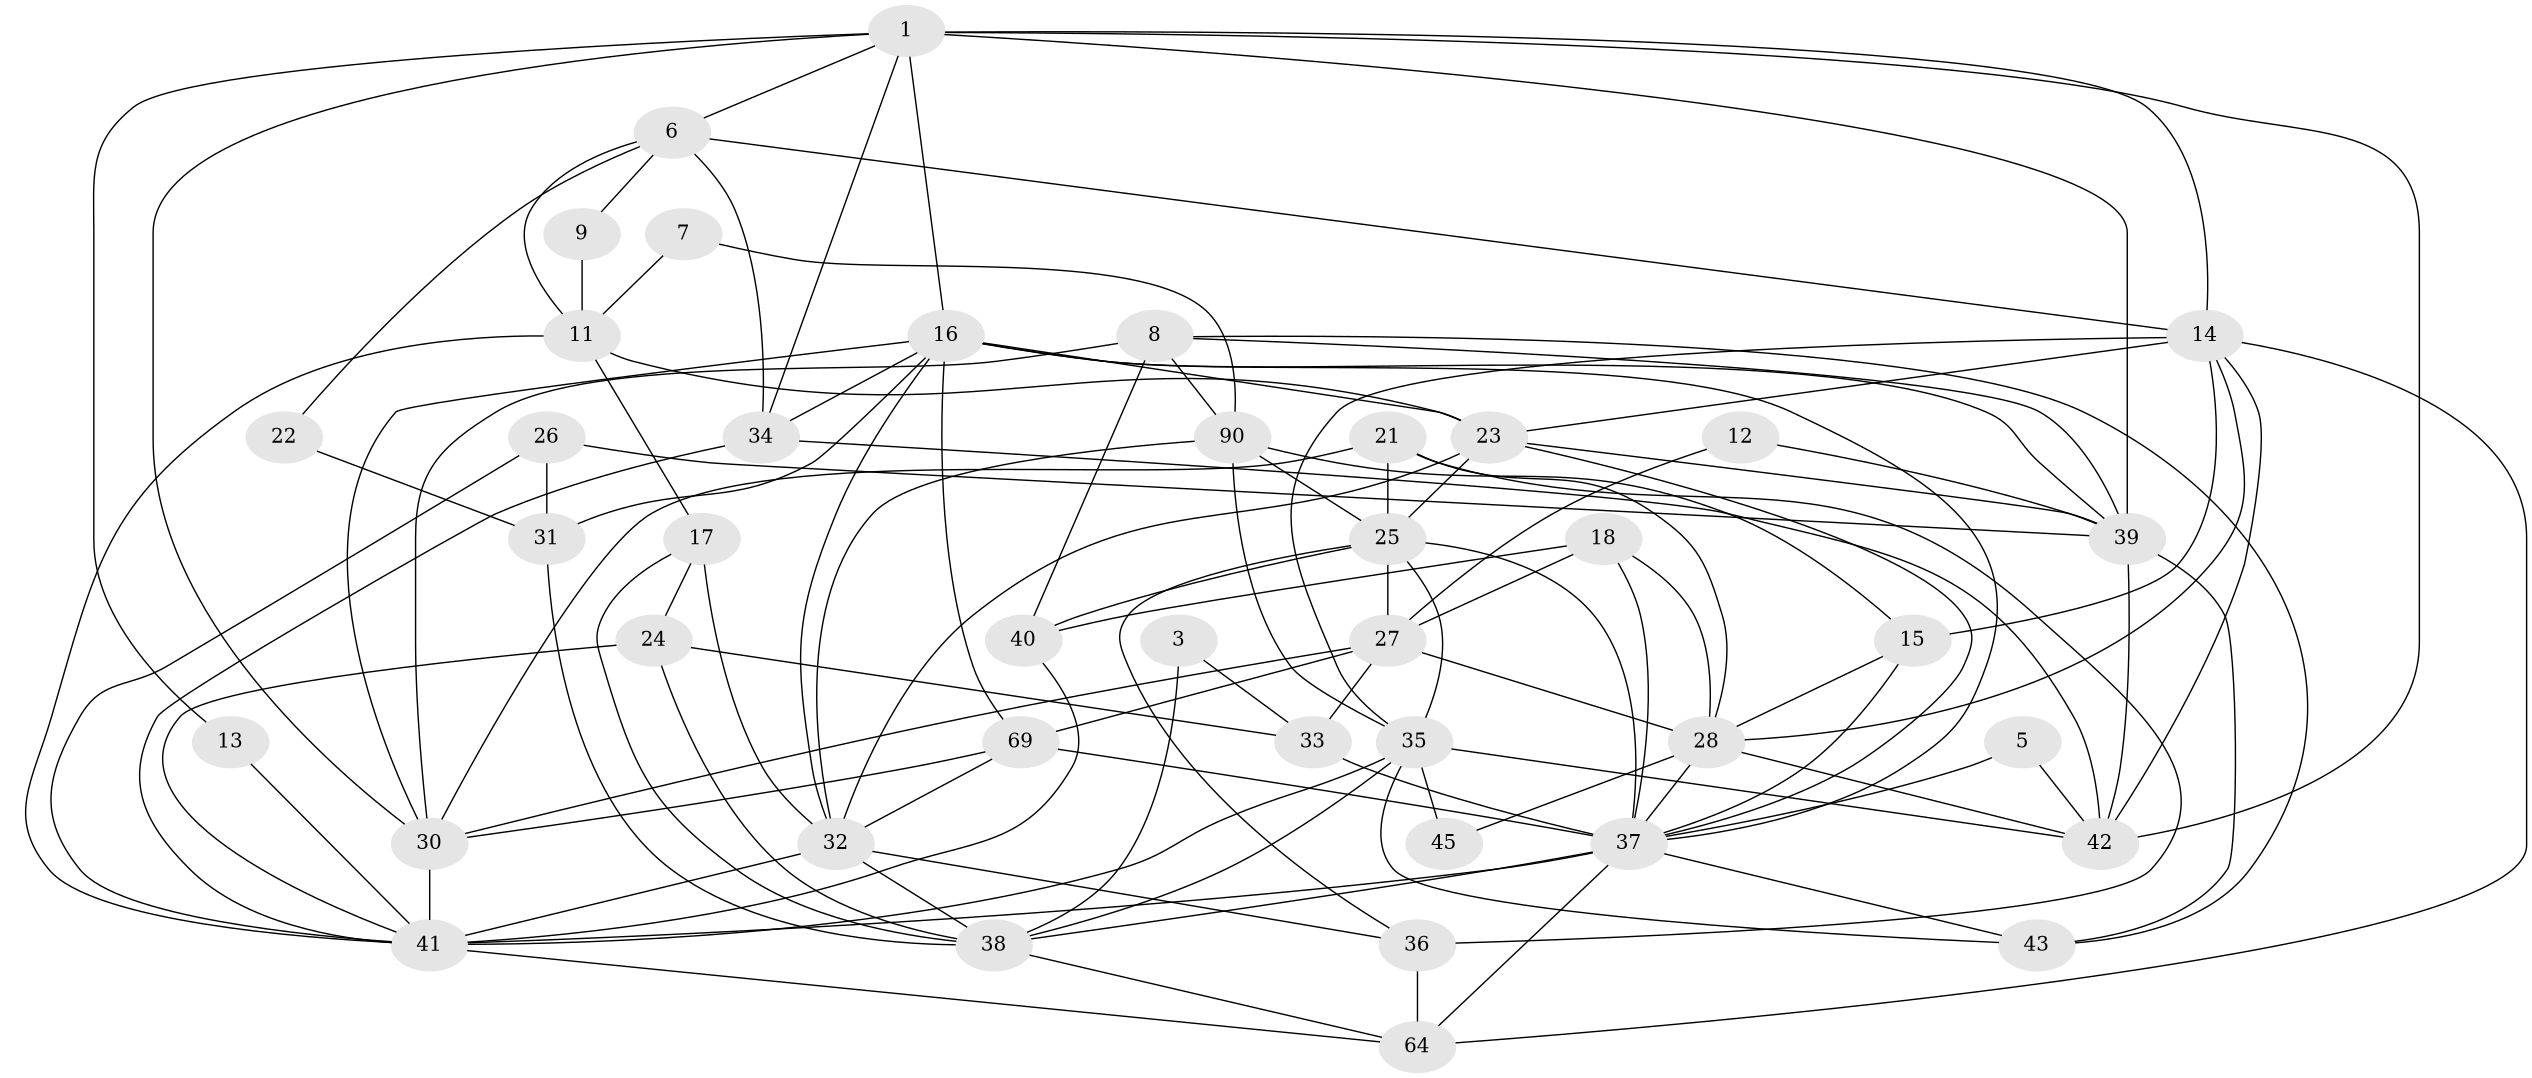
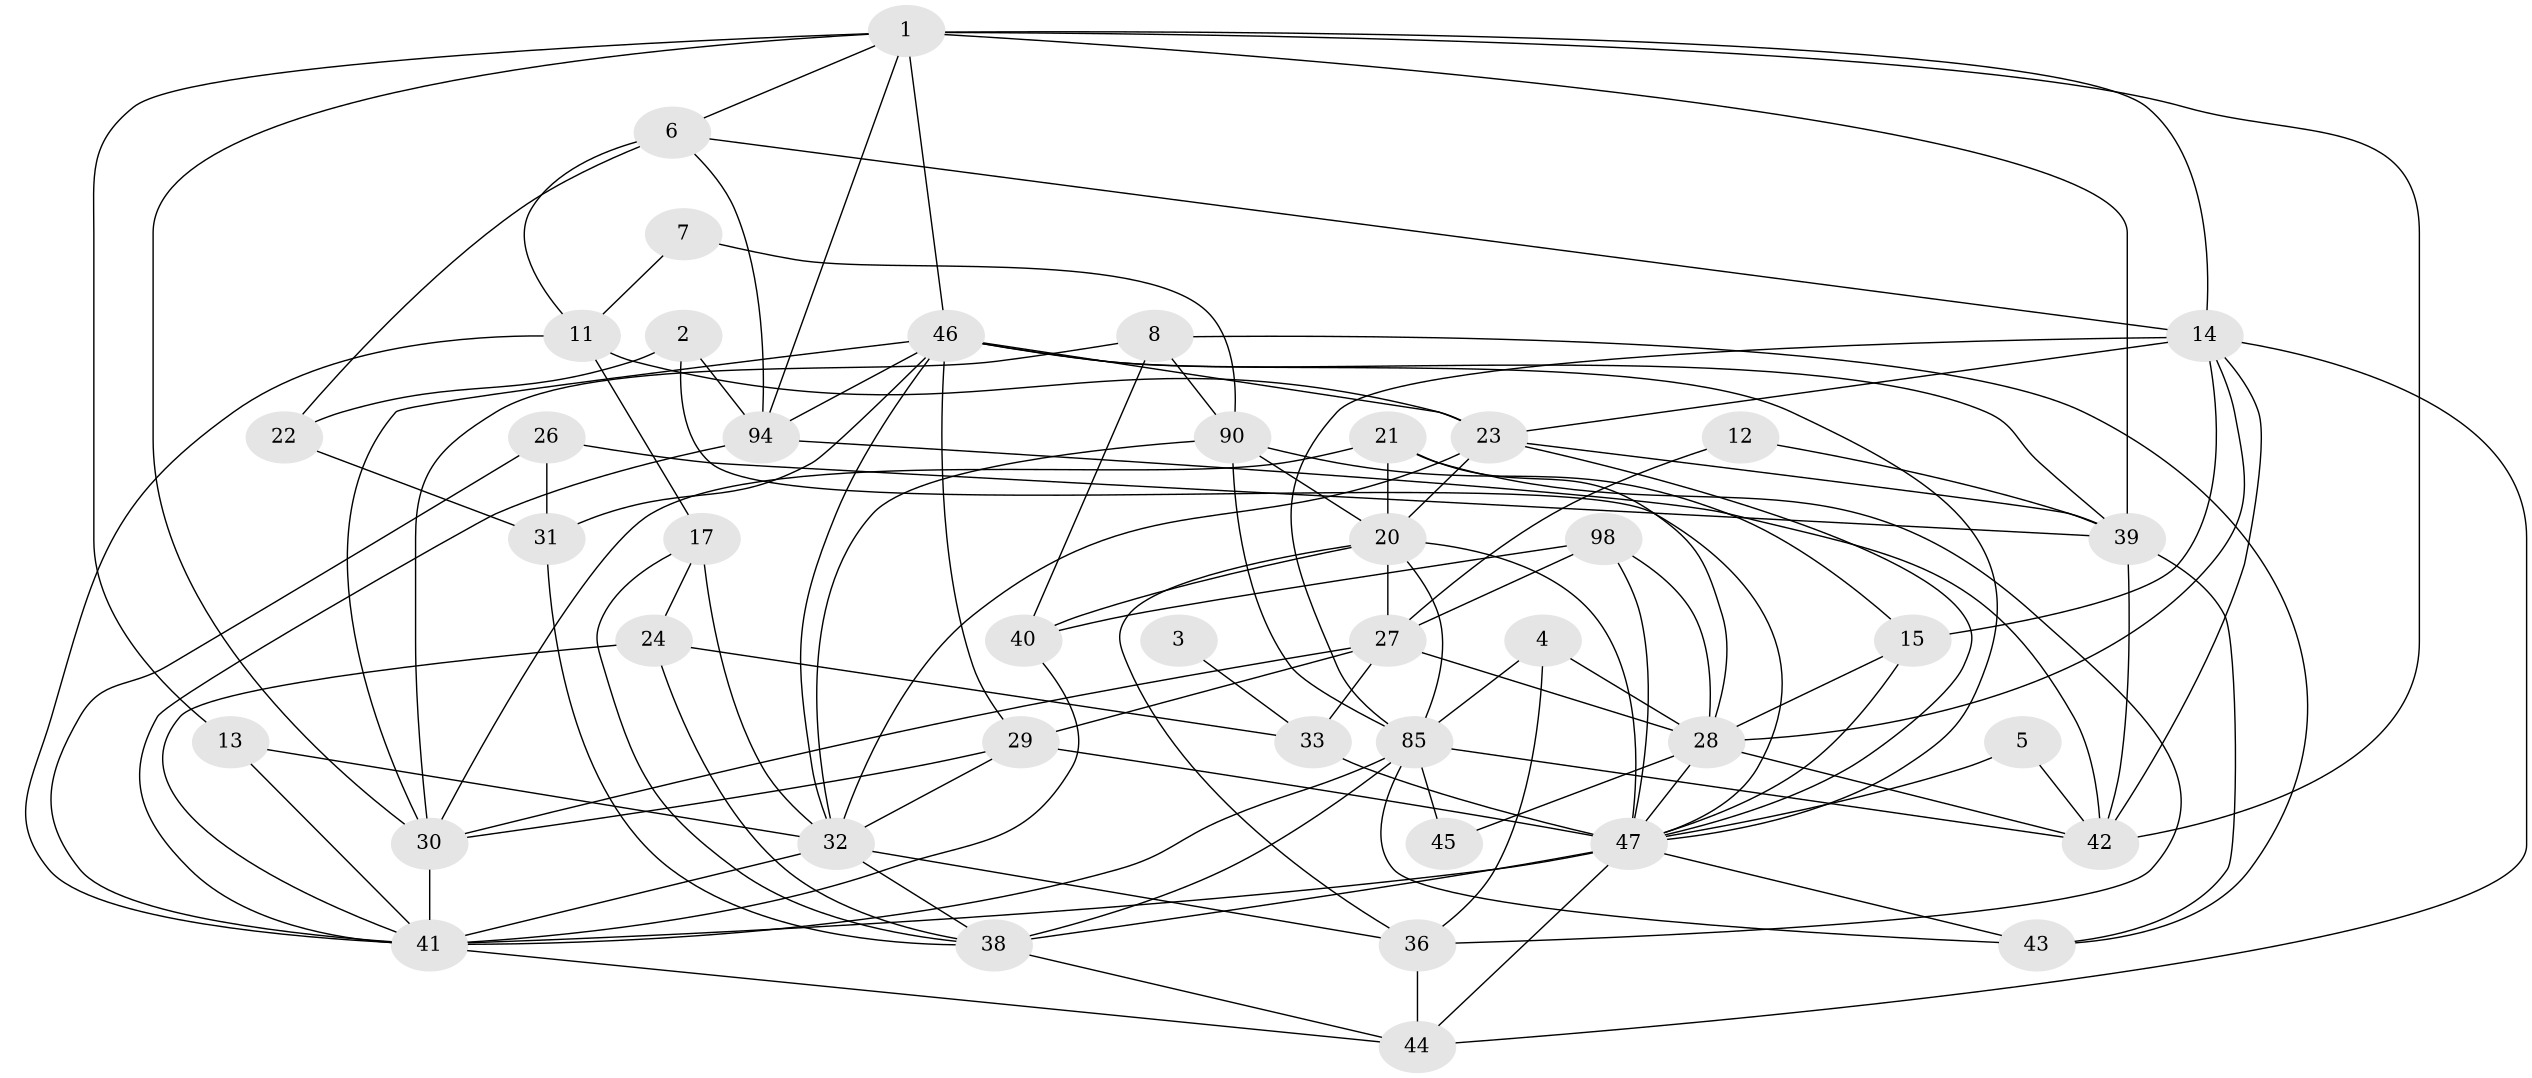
(582, 234) -> none
none -> (684, 336)
(946, 336) -> (946, 336)
(1536, 355) -> none
(761, 437) -> (761, 437)
(1388, 539) -> (1388, 539)
(1604, 539) -> (1604, 539)
none -> (1543, 641)
(1021, 742) -> (1021, 742)
(1415, 742) -> (1415, 742)
none -> (533, 793)
(1144, 825) -> none
(1629, 844) -> (1629, 844)
(1417, 1047) -> (1417, 1047)
